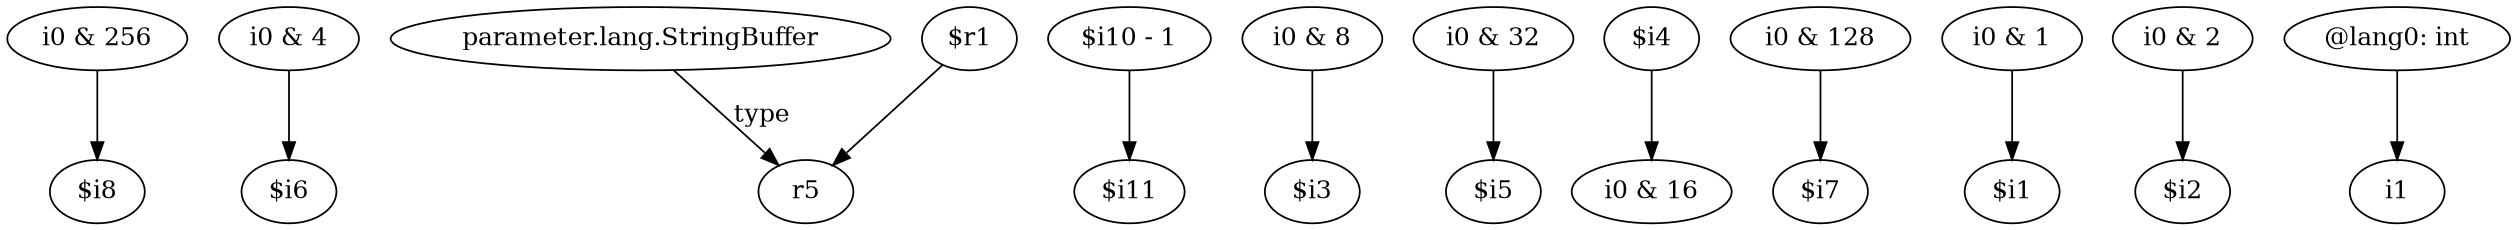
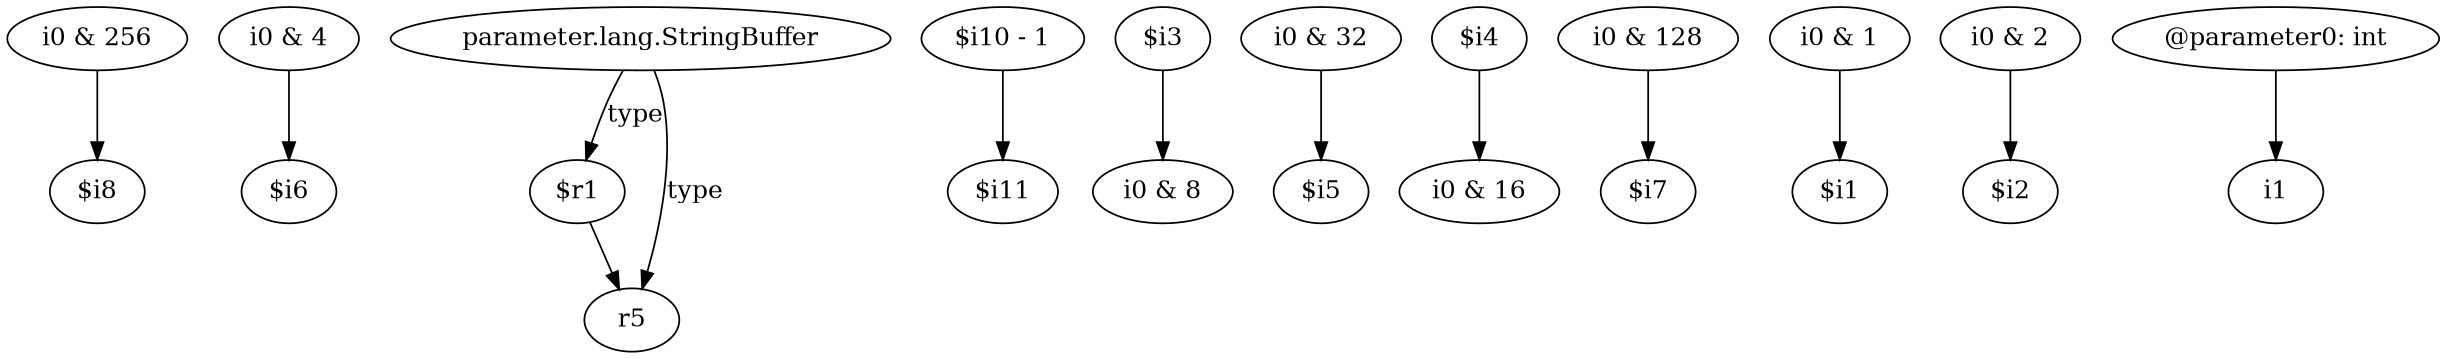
(2397, 39) -> (2276, 39)
none -> (605, 106)
(1312, 106) -> (1163, 106)
